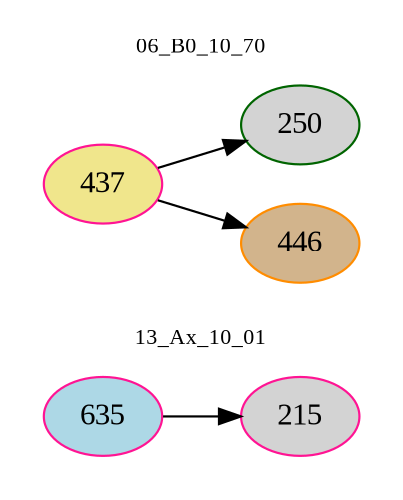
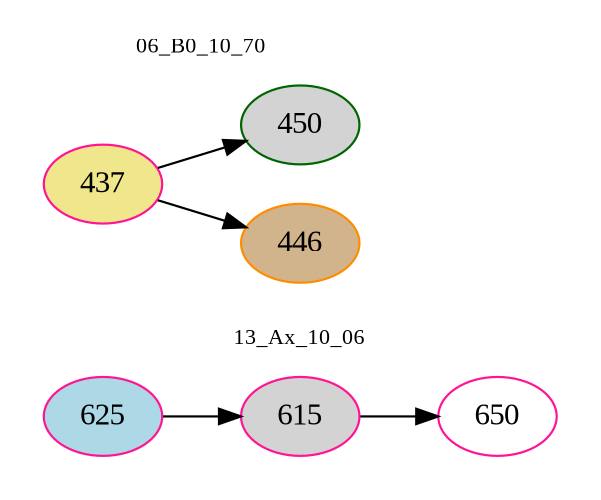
(300, 125) -> (300, 125)
(202, 339) -> (300, 339)
(103, 416) -> (103, 416)
(300, 416) -> (300, 416)
none -> (498, 416)
